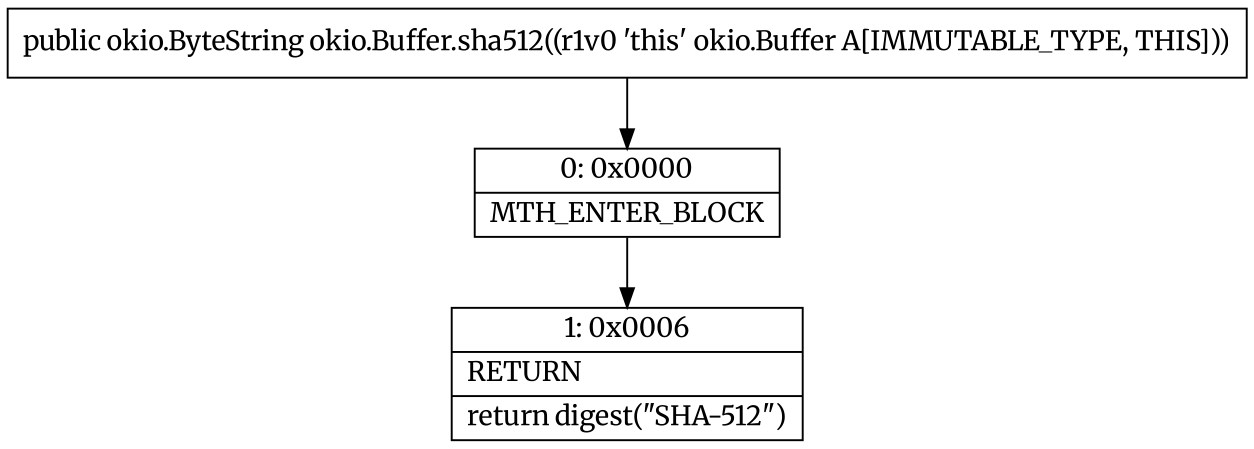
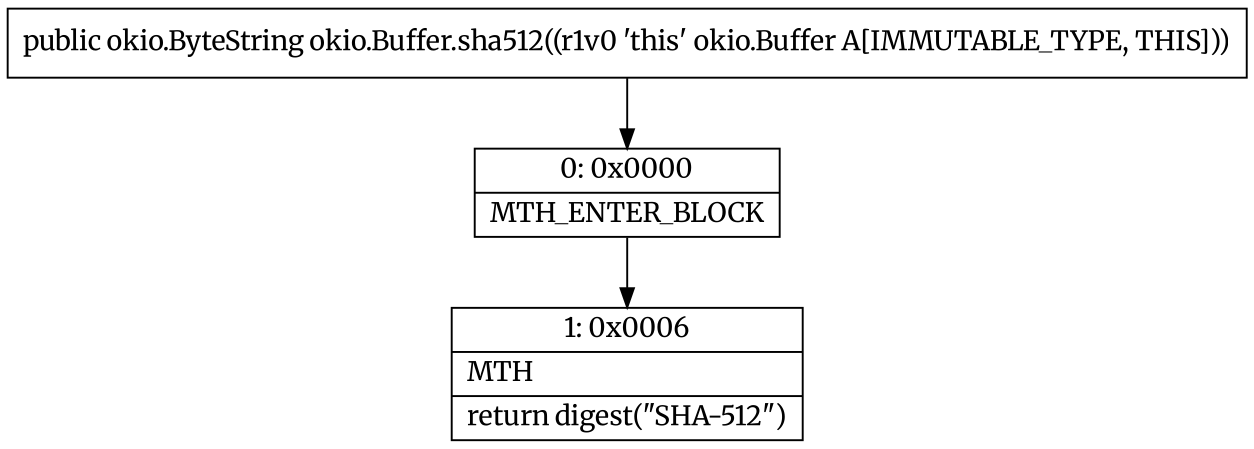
(525, 373) -> (501, 373)
